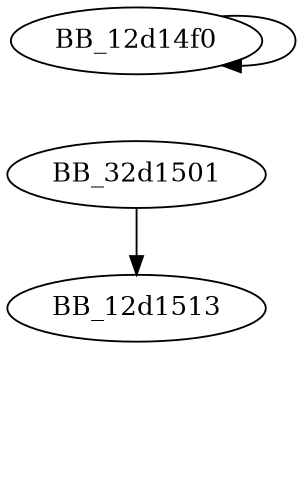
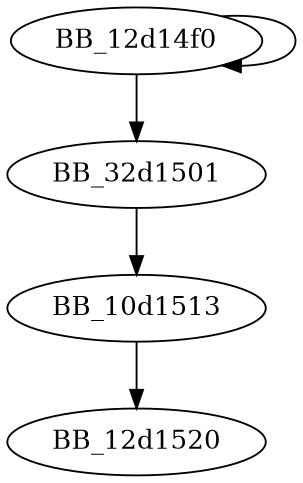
none -> (137, 99)
(137, 308) -> (137, 308)
none -> (137, 442)
